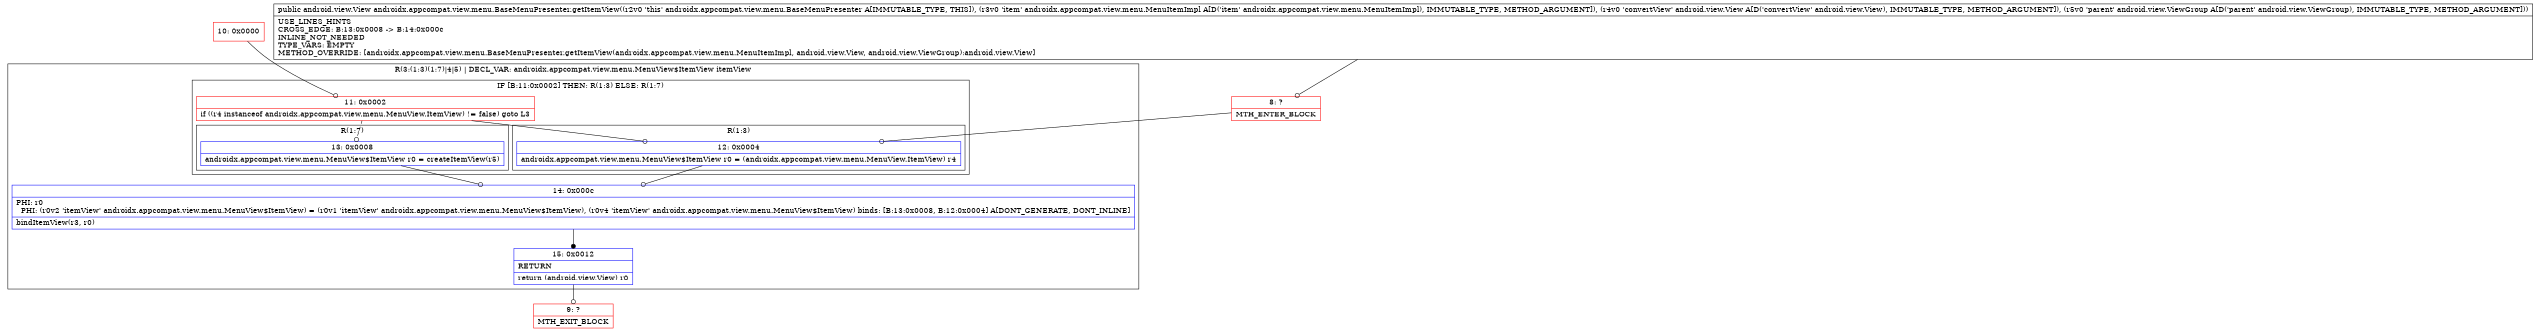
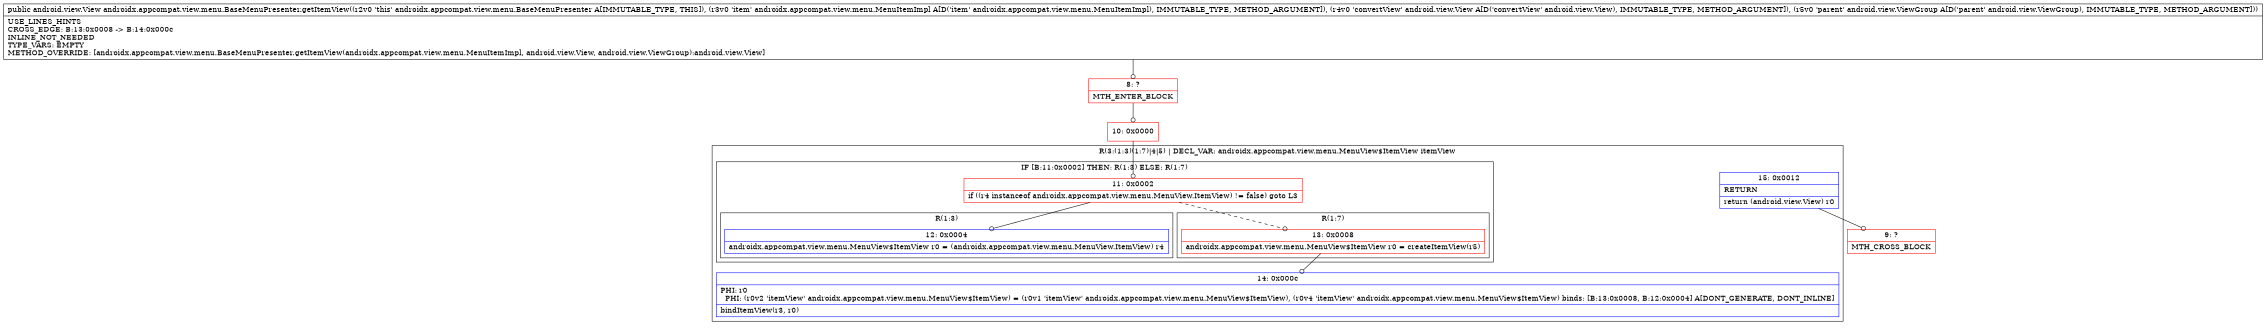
(1058, 127) -> (1133, 110)
(352, 154) -> (1333, 241)
(664, 178) -> none
(573, 237) -> none
(573, 322) -> (1891, 247)
